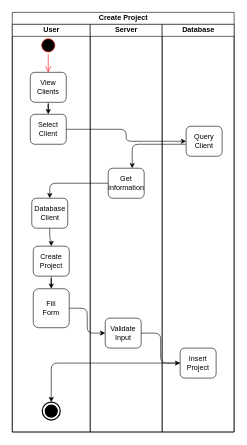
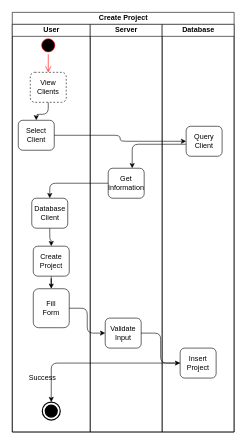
(48, 87) -> (48, 87)
(48, 129) -> (36, 135)
none -> (42, 378)
